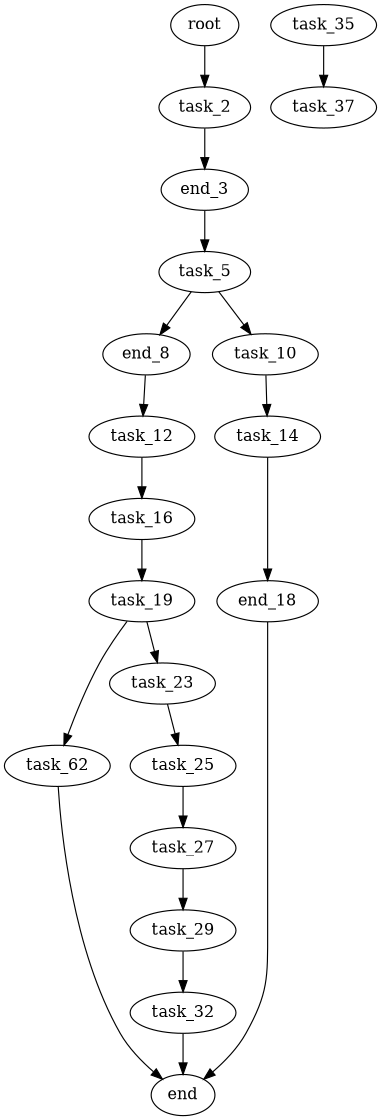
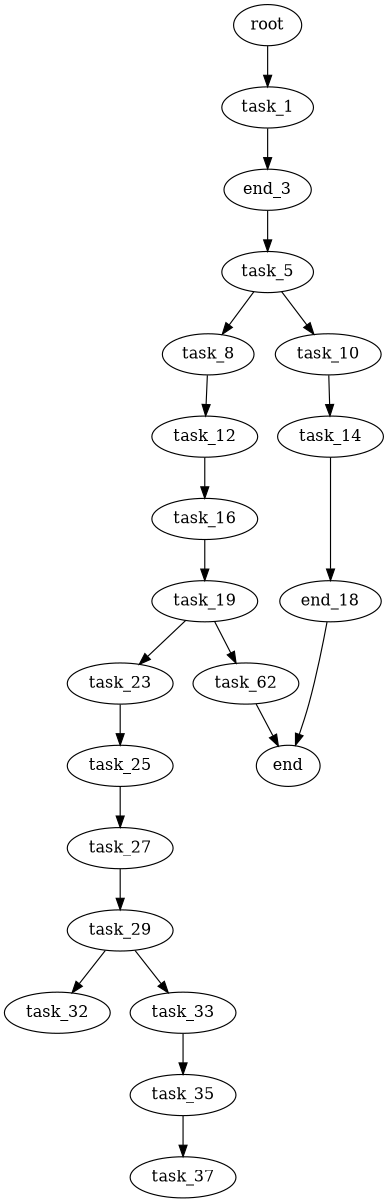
(205, 107) -> (268, 107)
(146, 354) -> (208, 354)
none -> (183, 1013)
(183, 1048) -> none
